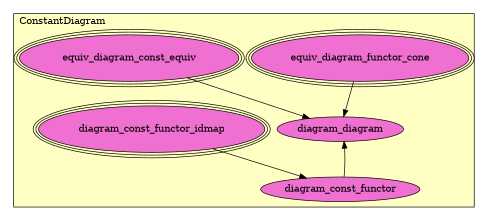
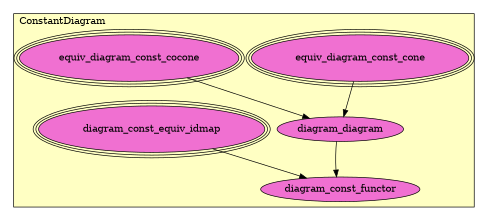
(129, 58) -> (129, 58)
(360, 58) -> (360, 58)
(152, 129) -> (152, 129)
(345, 163) -> (336, 156)
